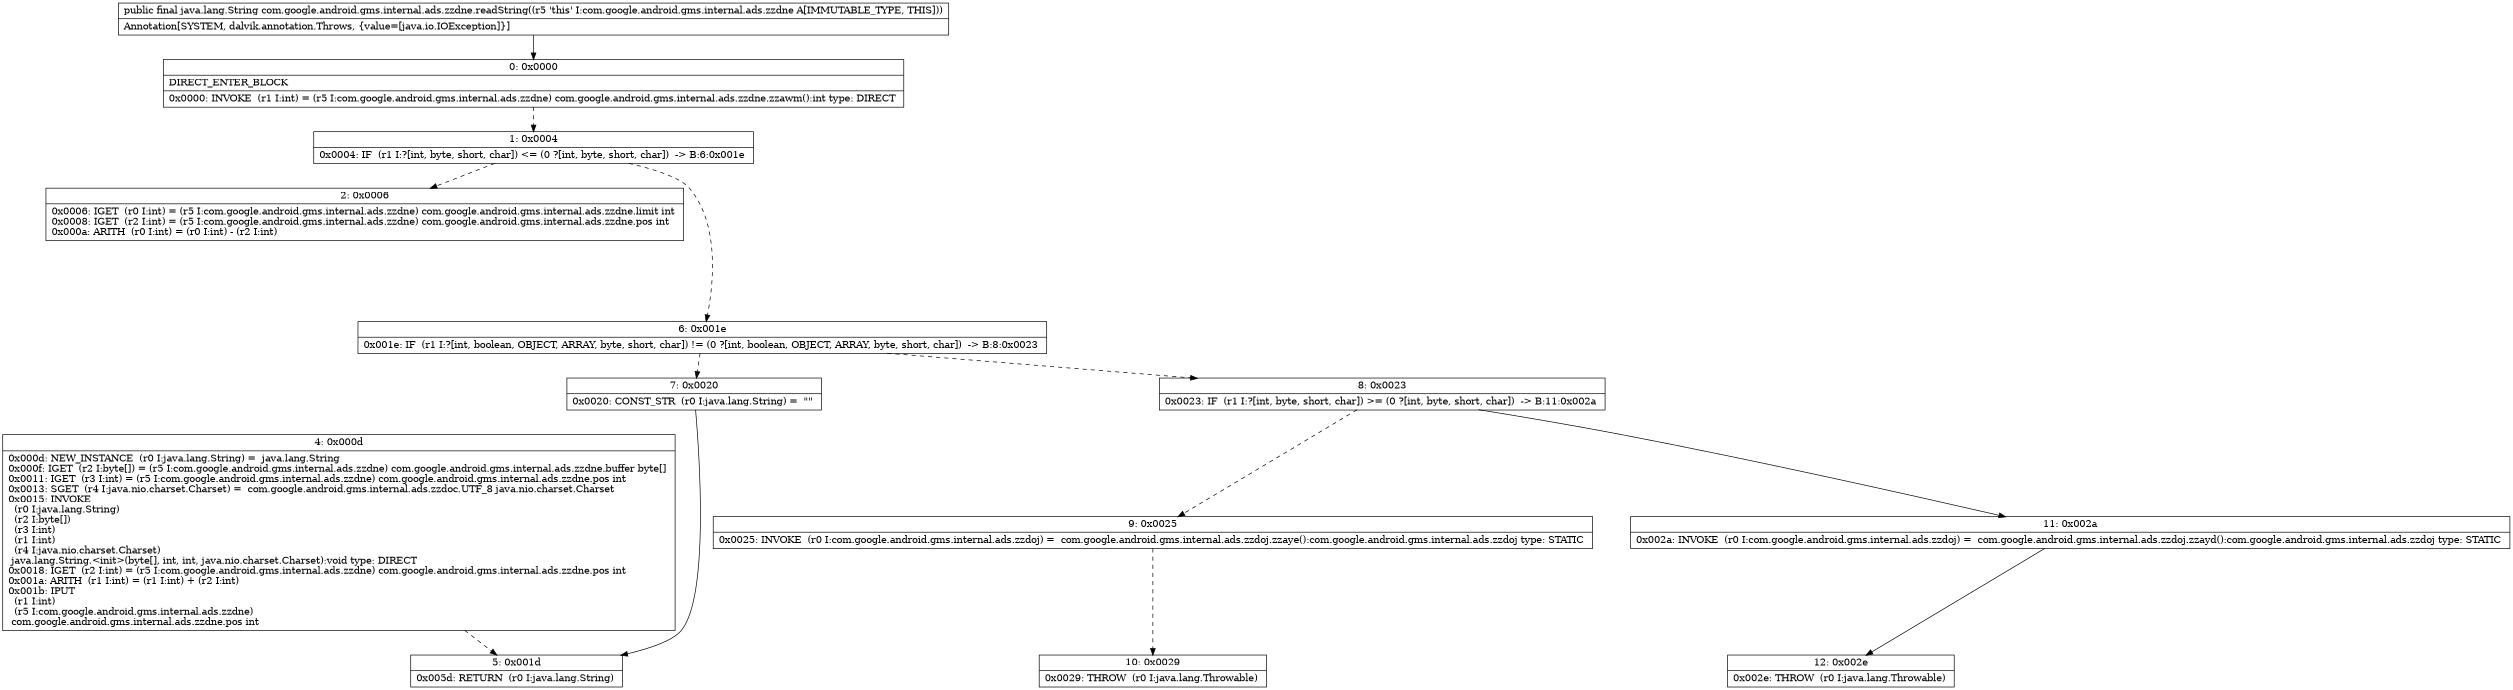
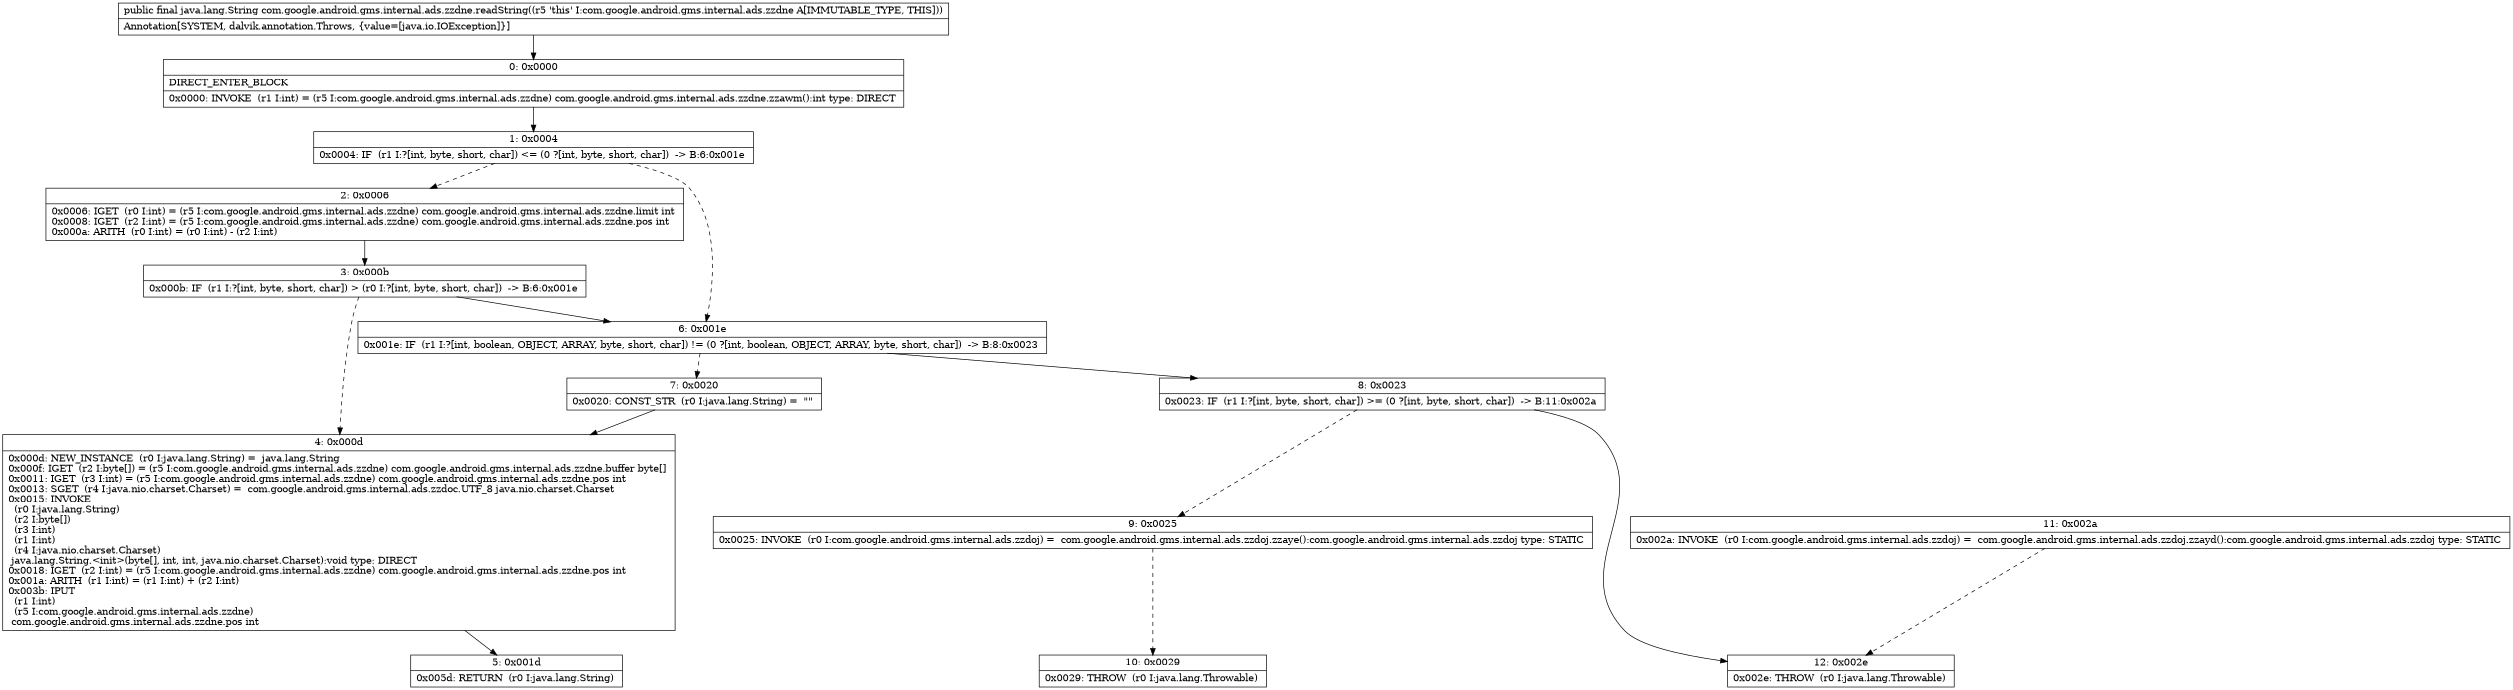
(534, 116) -> (534, 116)
none -> (365, 281)
(1039, 366) -> (1039, 366)
(1740, 458) -> (1608, 548)
(699, 551) -> (626, 421)
(45, 591) -> (45, 591)
(1958, 600) -> (1958, 600)
(478, 641) -> (478, 641)
